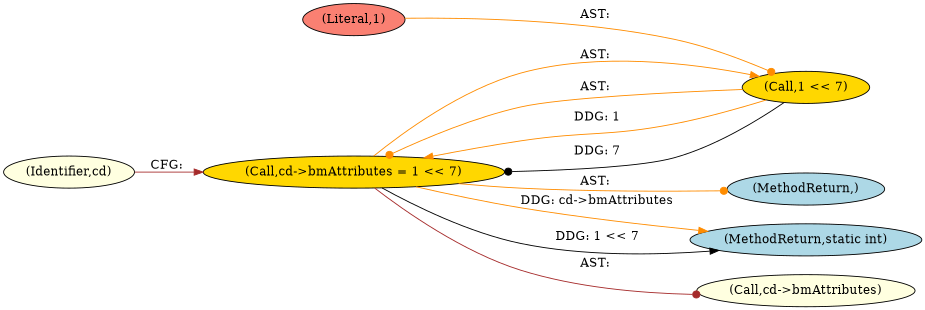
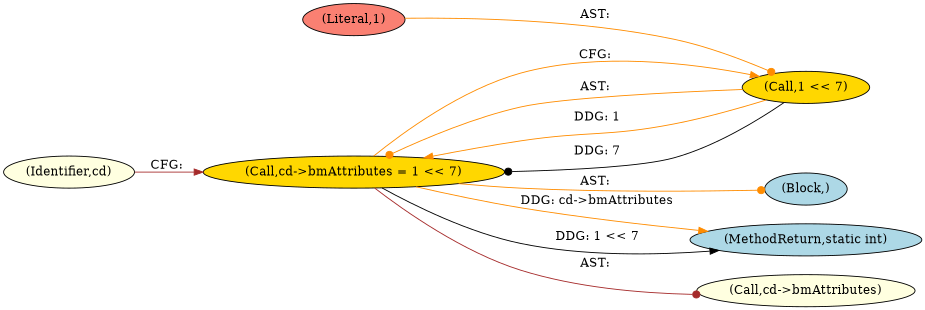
(597, 55) -> (597, 55)
(806, 189) -> (806, 189)
